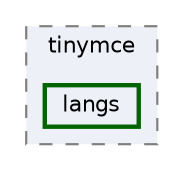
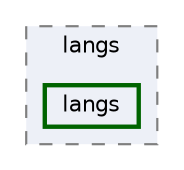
(92, 47) -> (92, 47)
